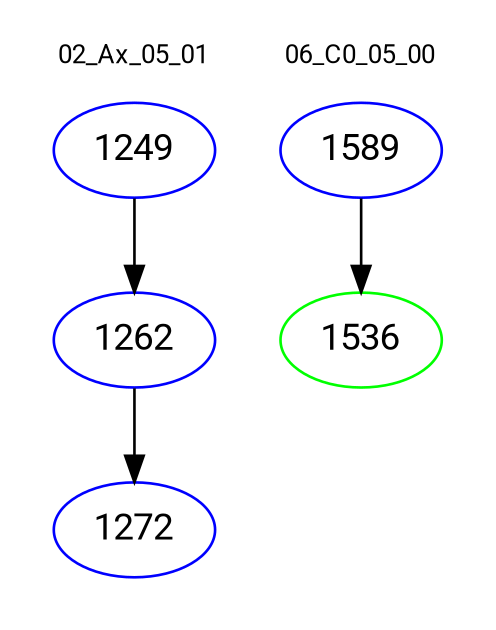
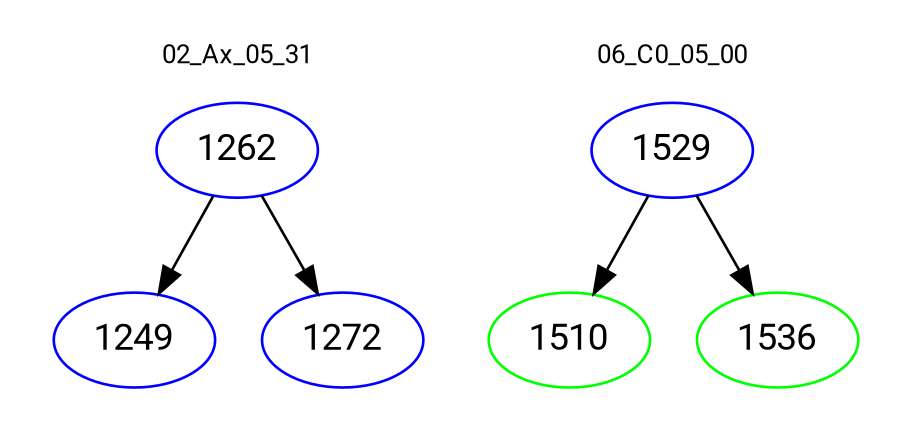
(134, 57) -> (239, 57)
(361, 150) -> (672, 150)
(134, 232) -> (193, 233)
none -> (569, 340)
